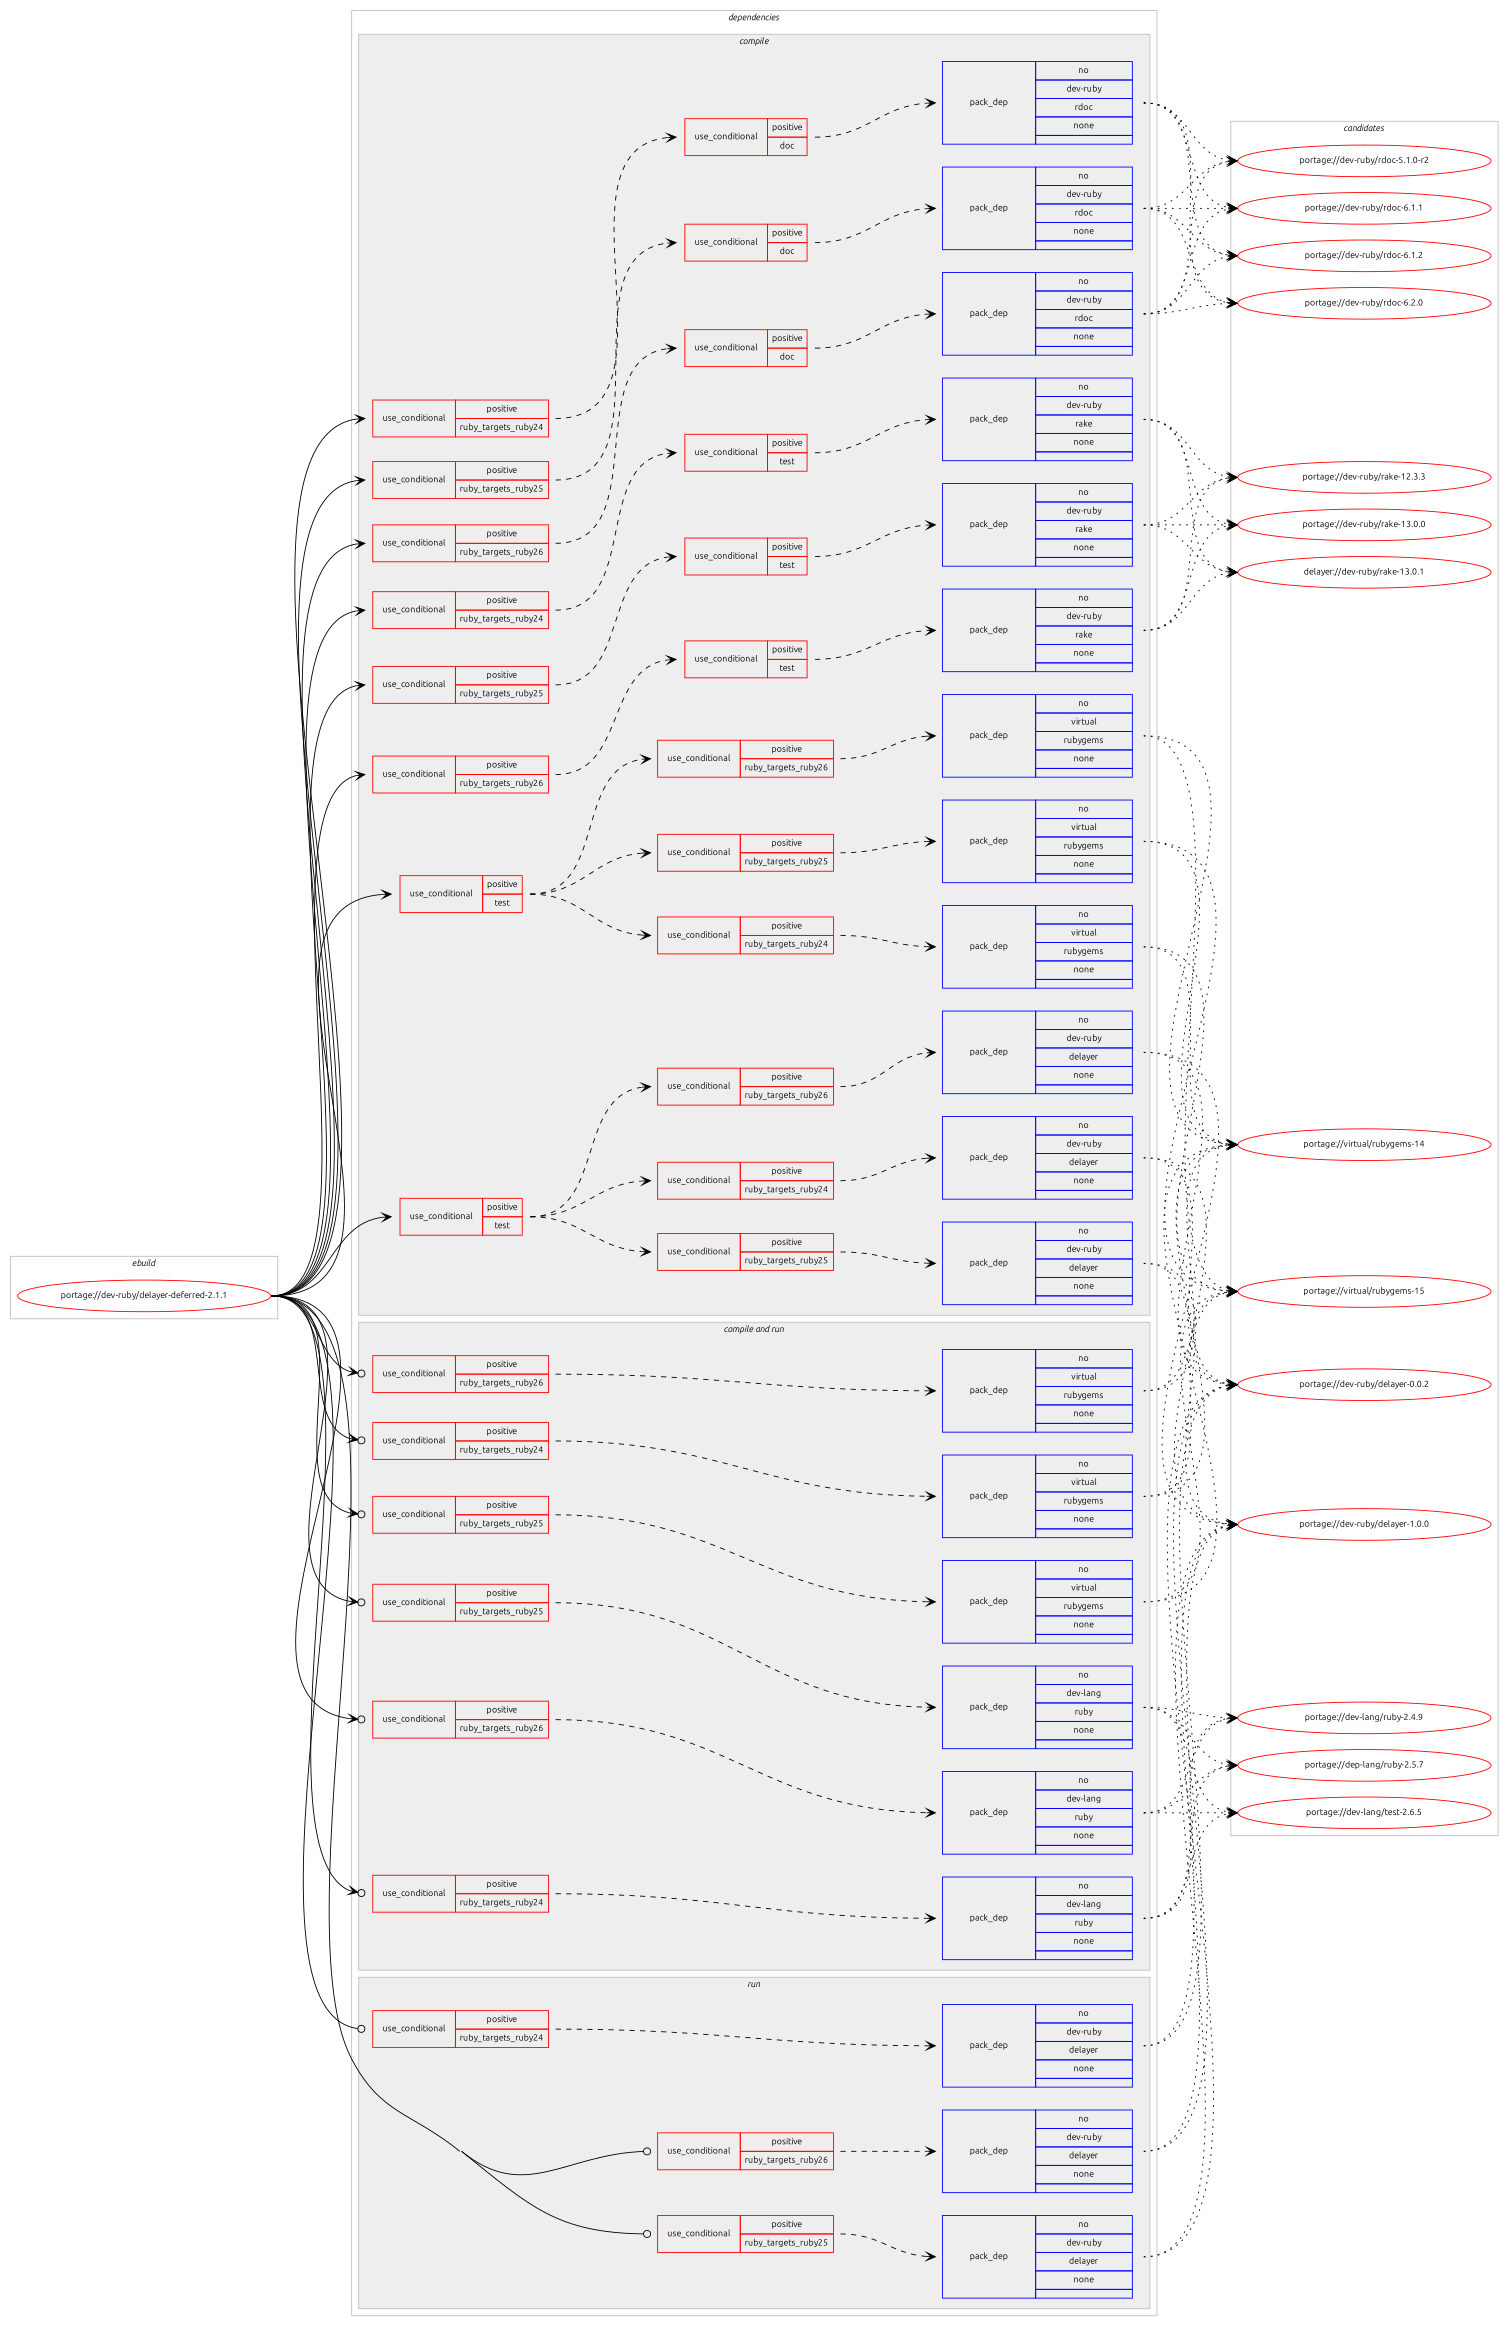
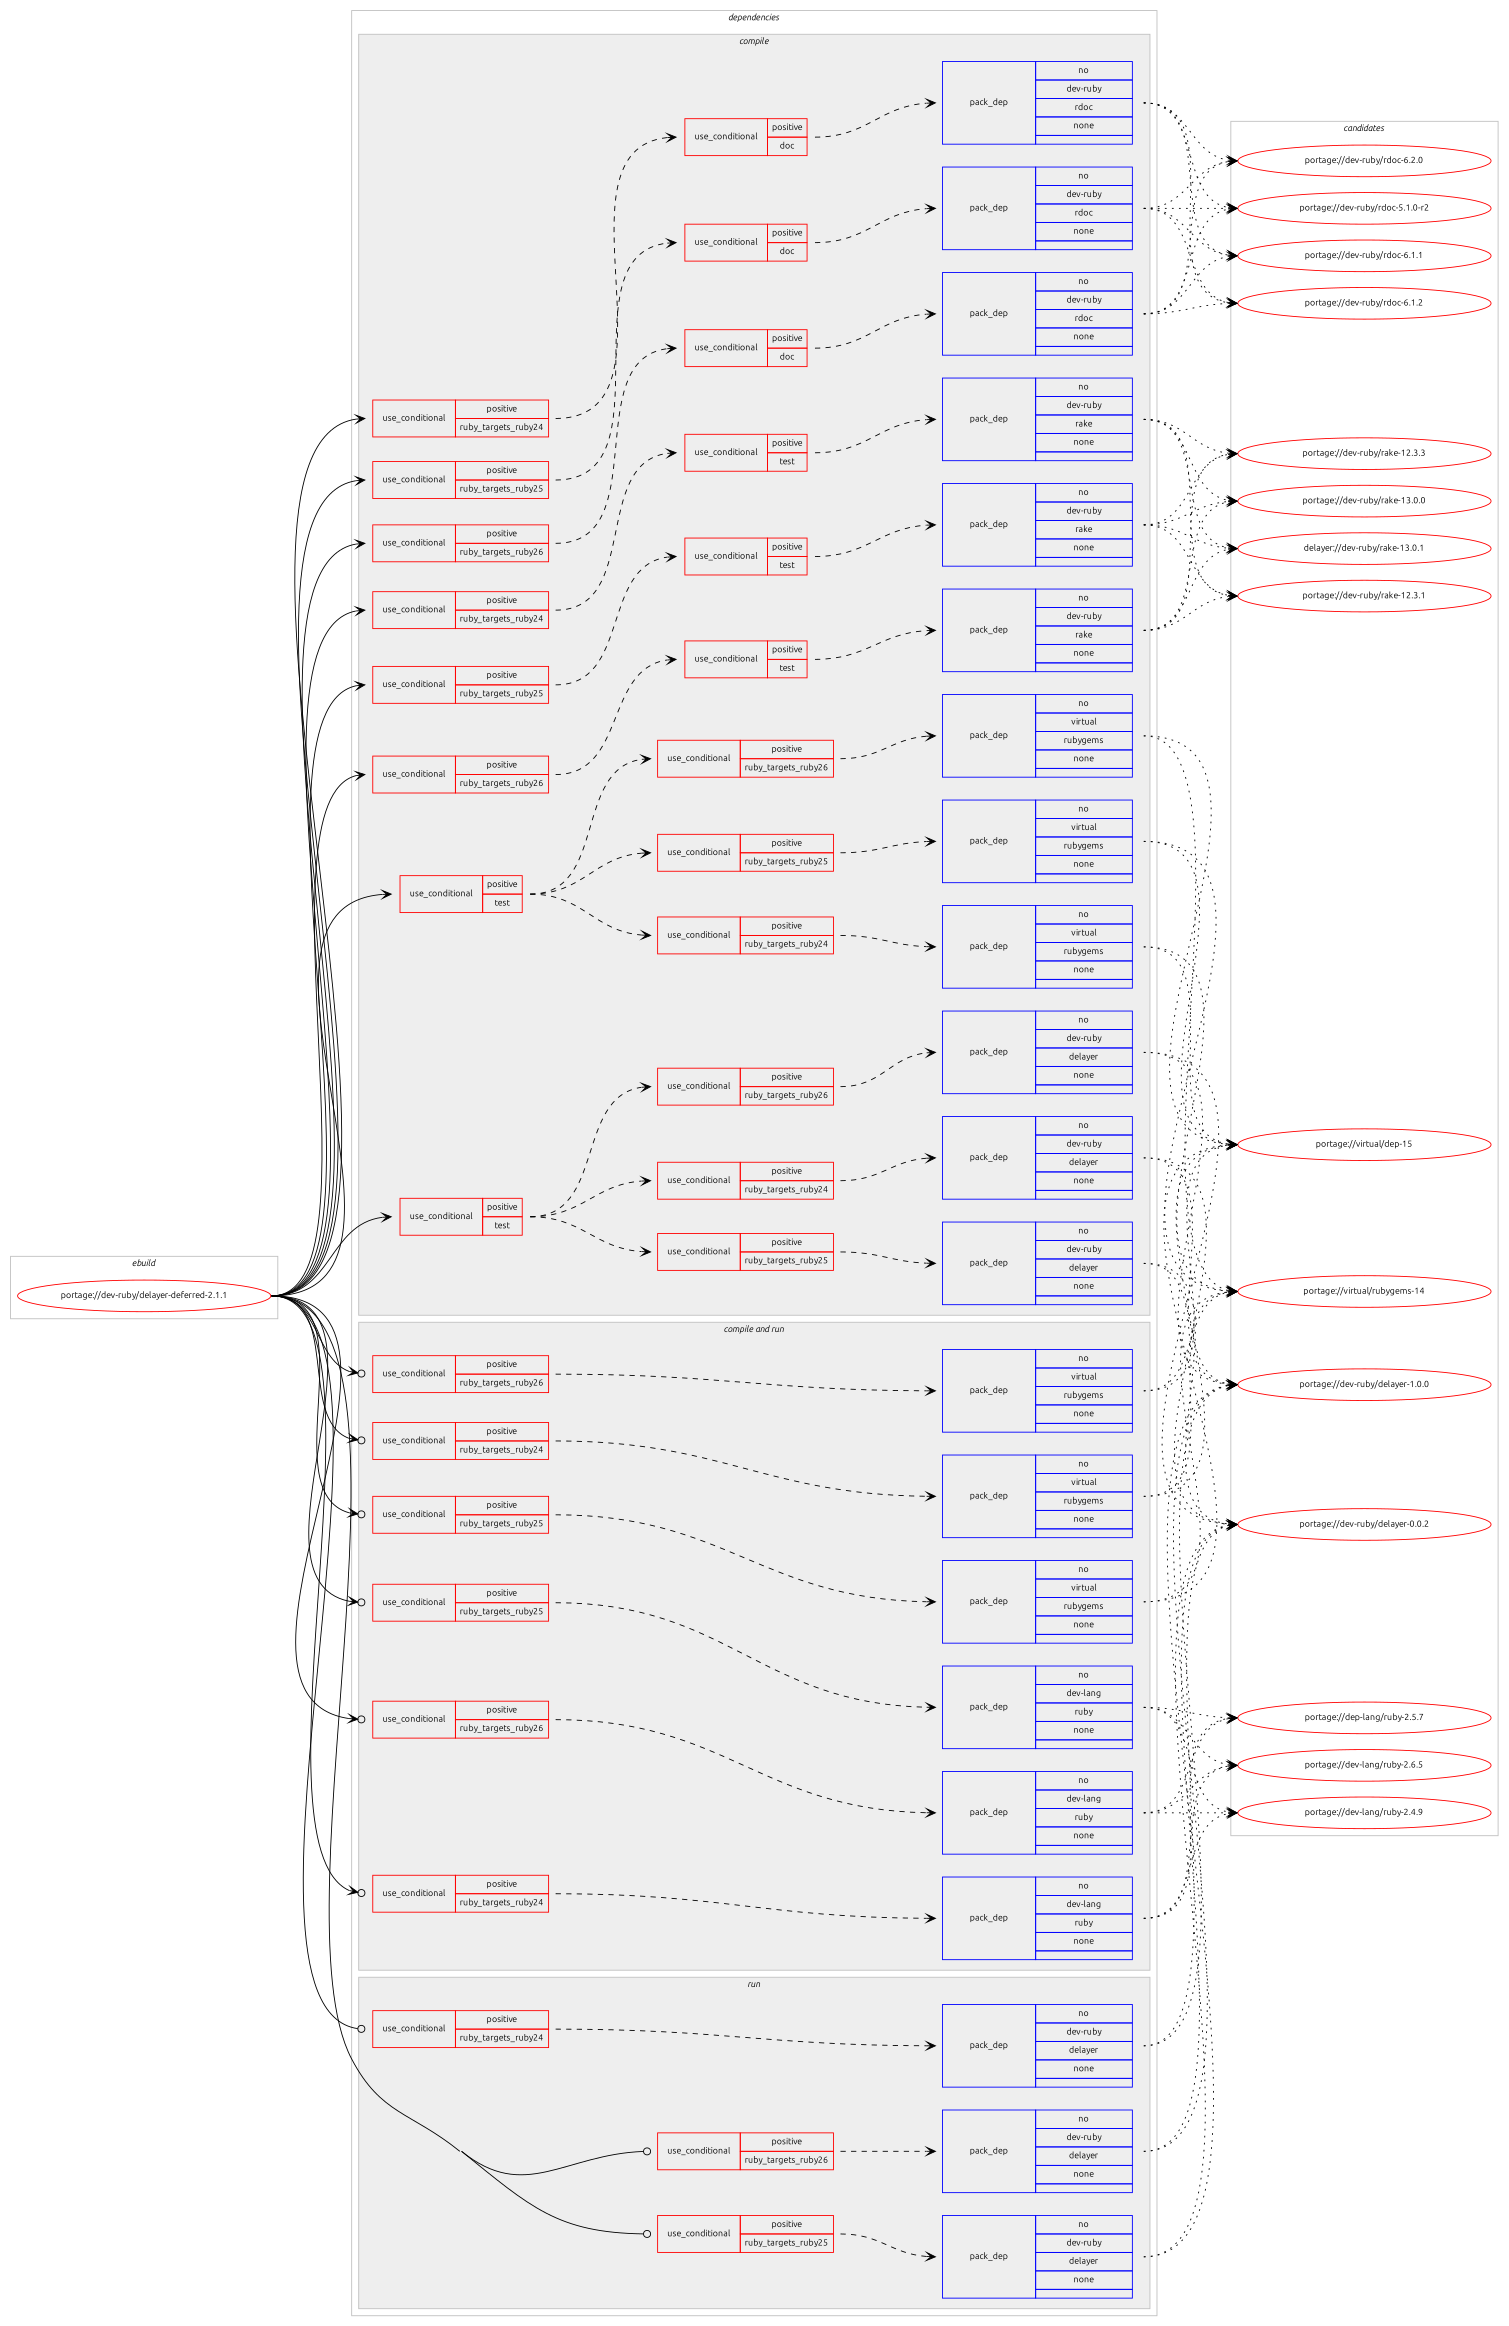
none -> (1364, 596)
(1364, 1291) -> (1364, 1145)
(1364, 1813) -> (1364, 1765)
